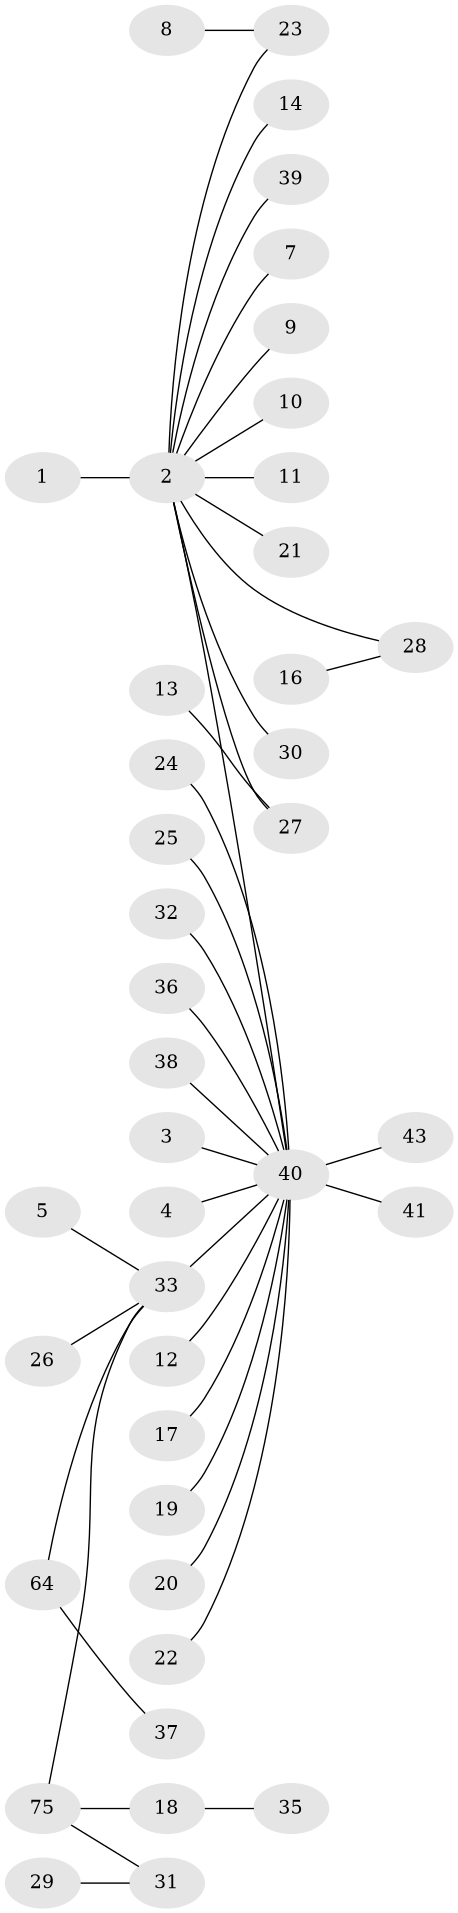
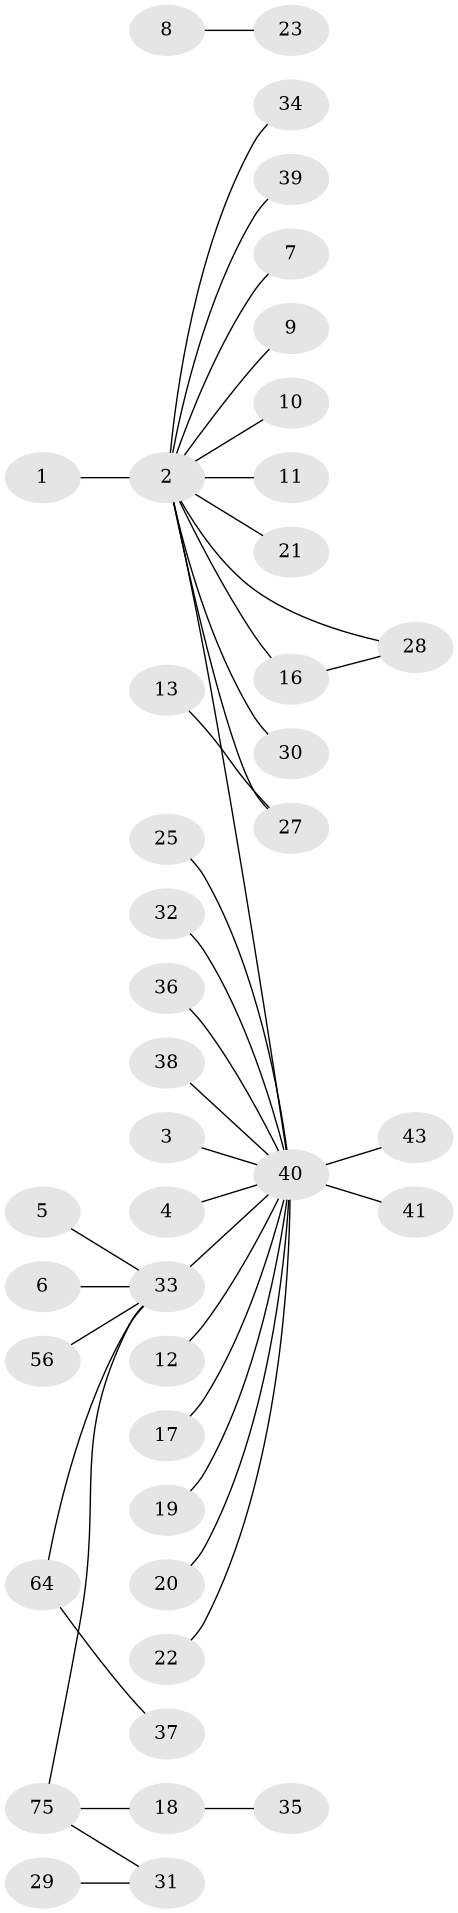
(291, 105) -> (291, 105)
(194, 244) -> (222, 582)
(167, 765) -> none
none -> (43, 1287)
(43, 1361) -> (43, 1361)
